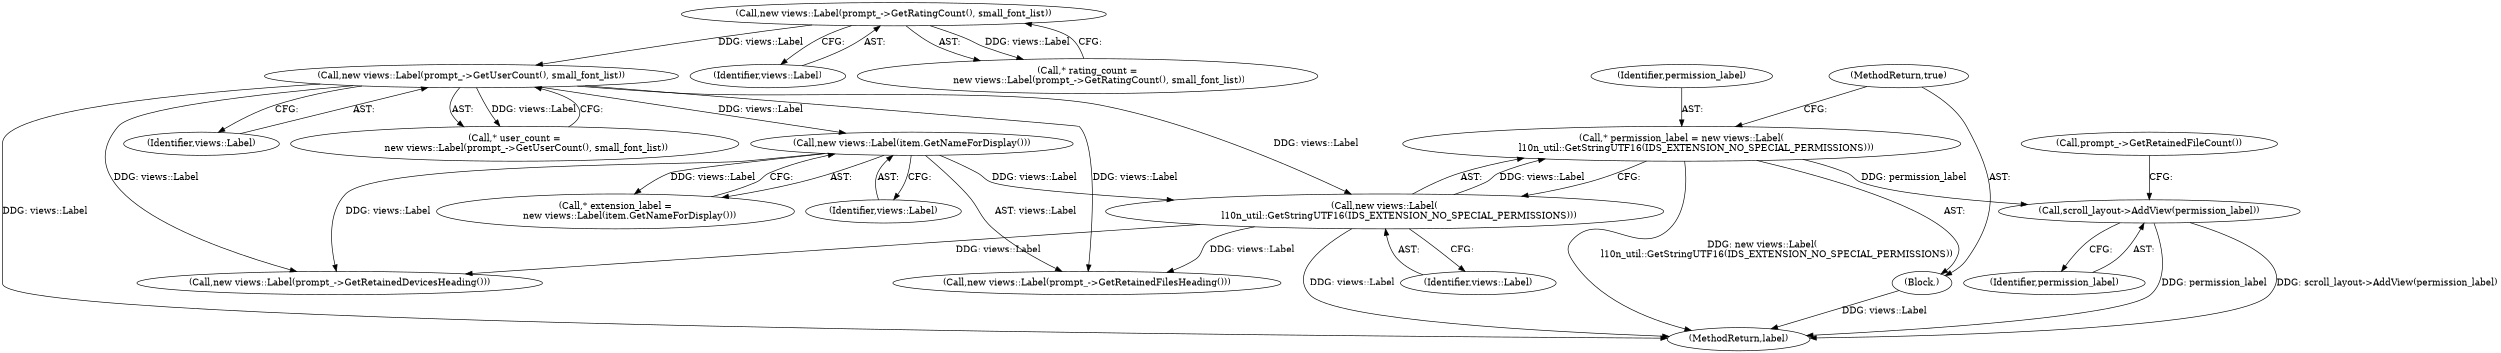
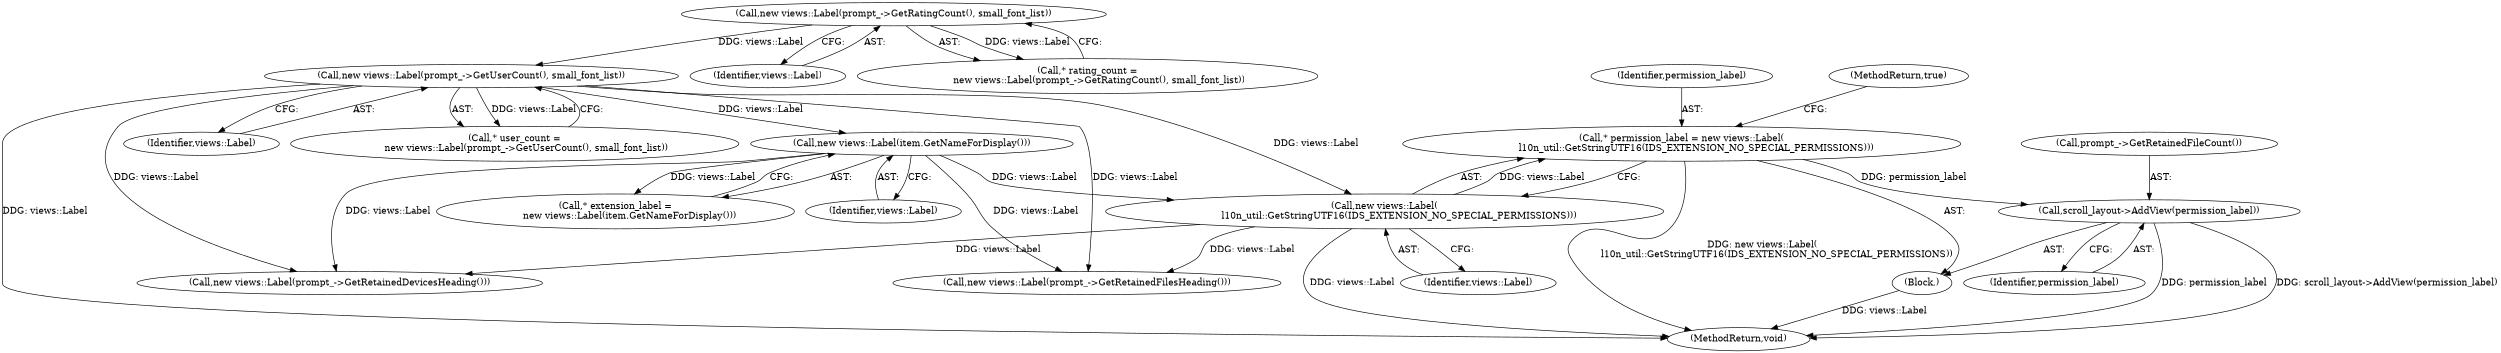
(1987, 174) -> (2028, 246)
(2163, 178) -> (2163, 178)
(1036, 211) -> (1036, 211)
(1739, 339) -> (1739, 339)
